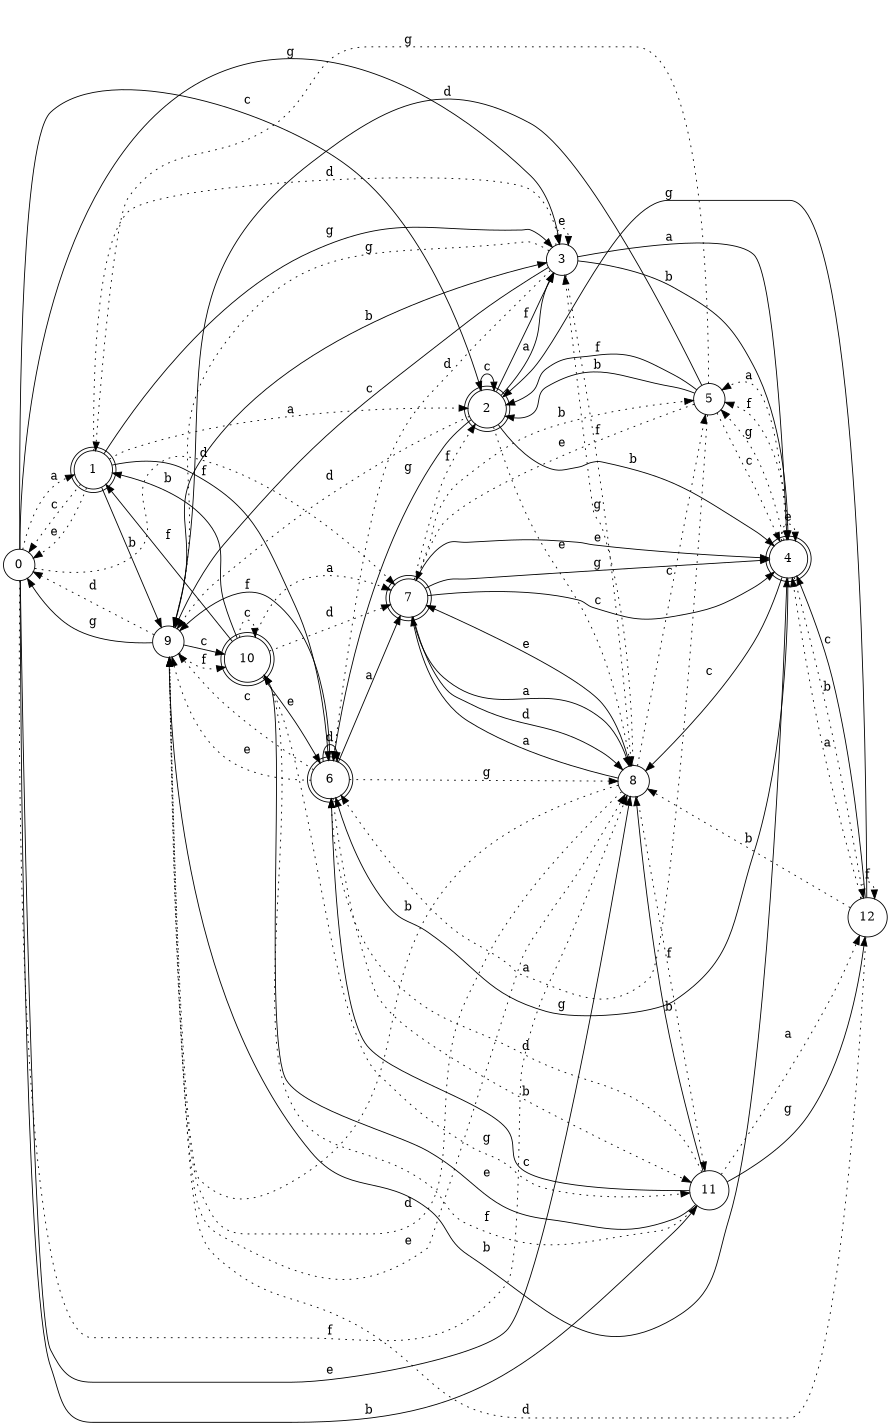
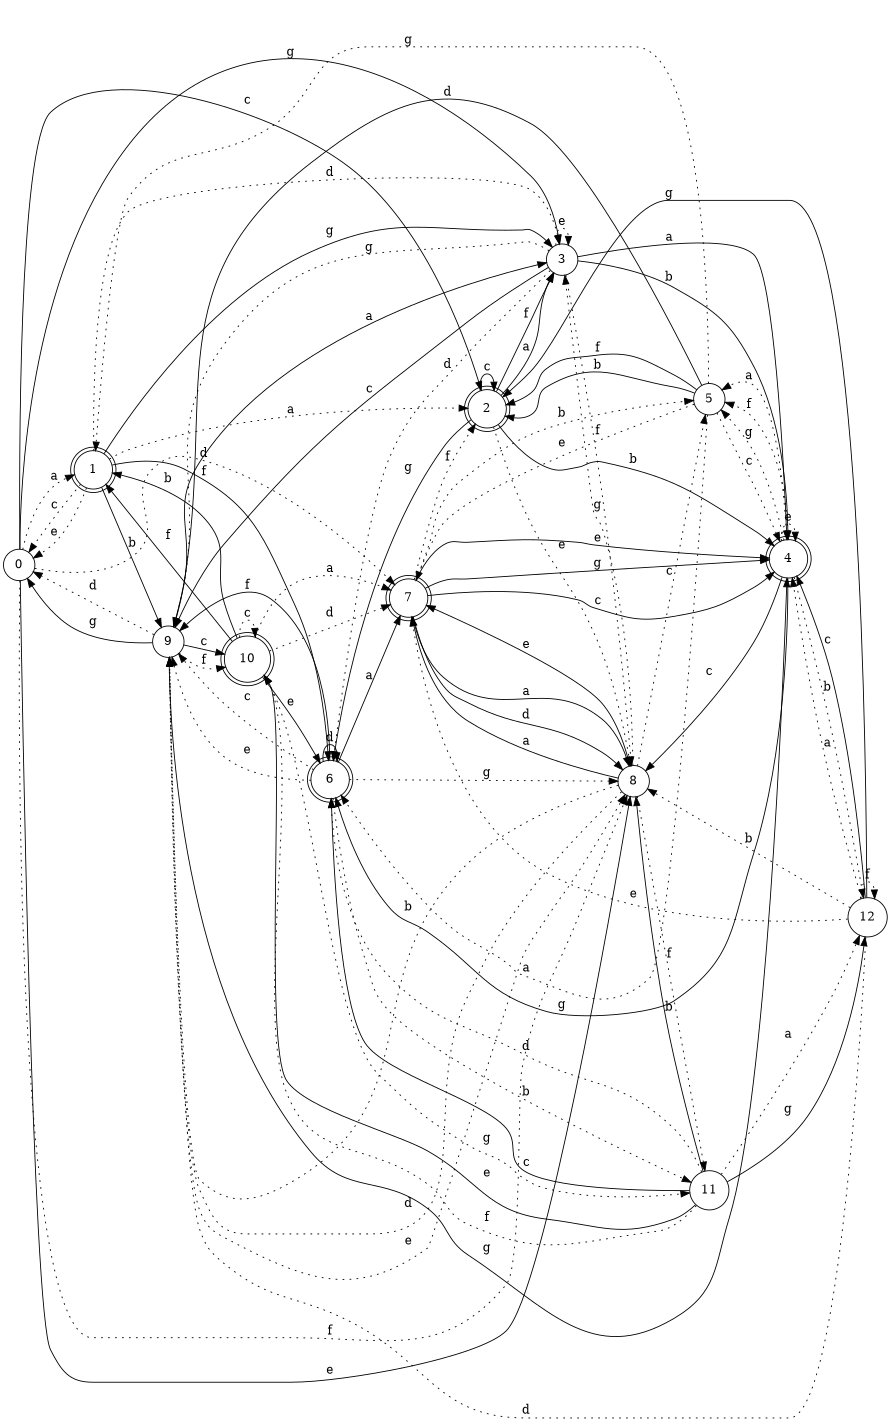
(369, 317) -> (369, 317)
(315, 505) -> none
none -> (555, 877)
(487, 1248) -> (487, 1248)
(56, 1382) -> none
